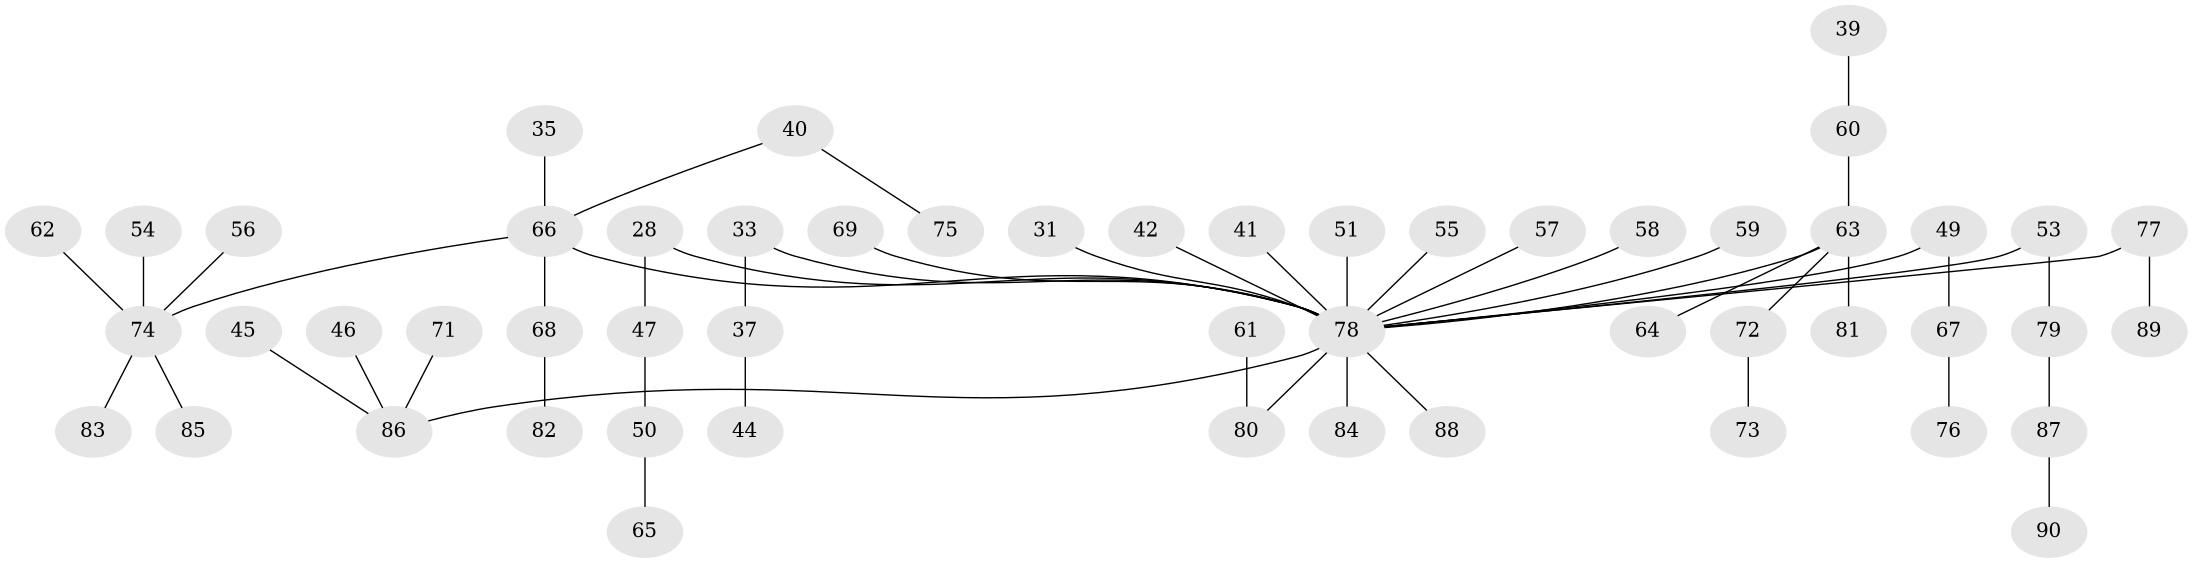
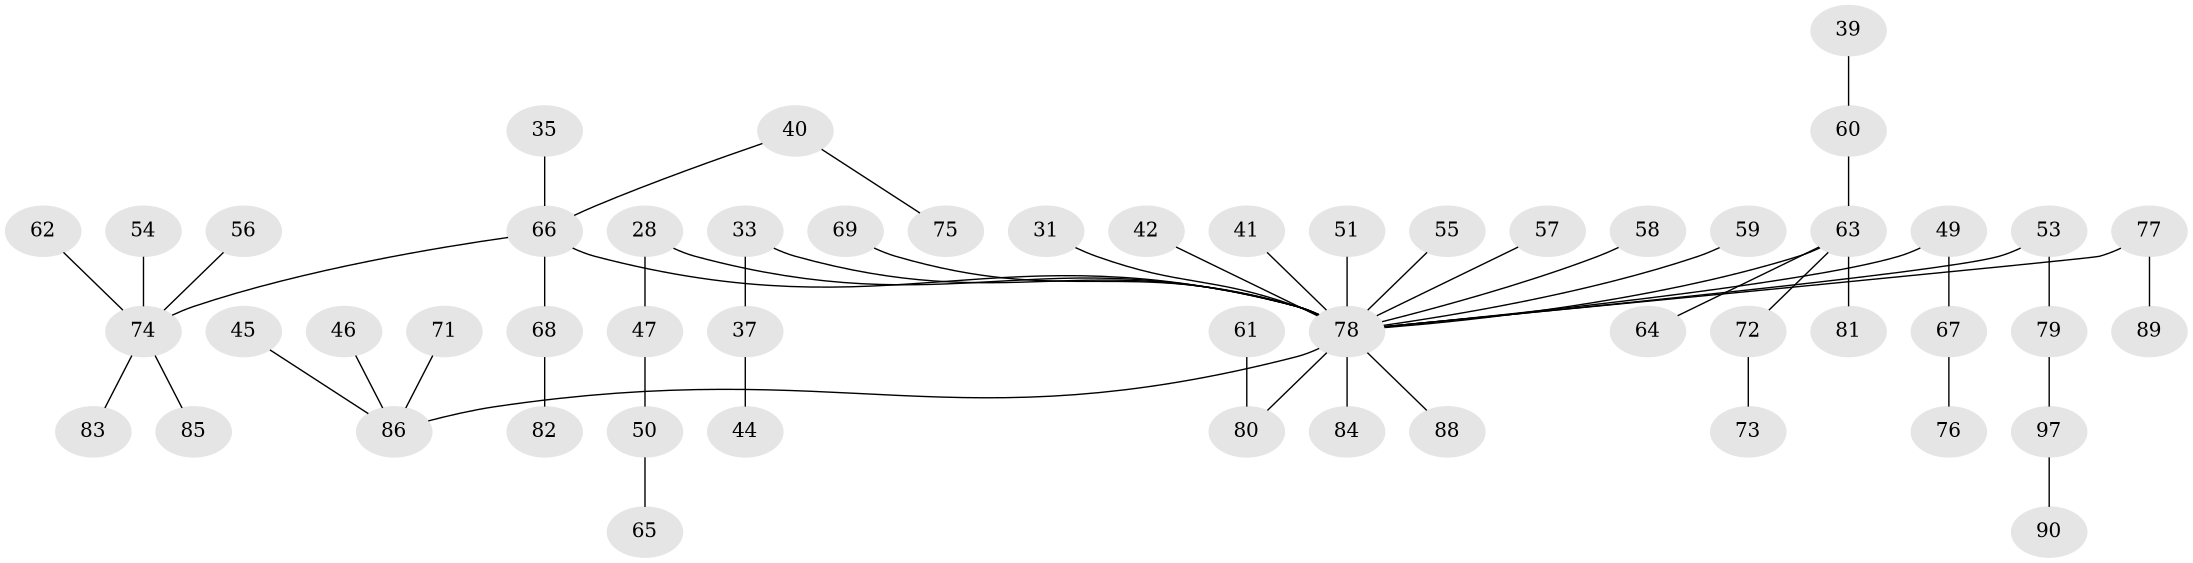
(2049, 432) -> (2049, 432)
